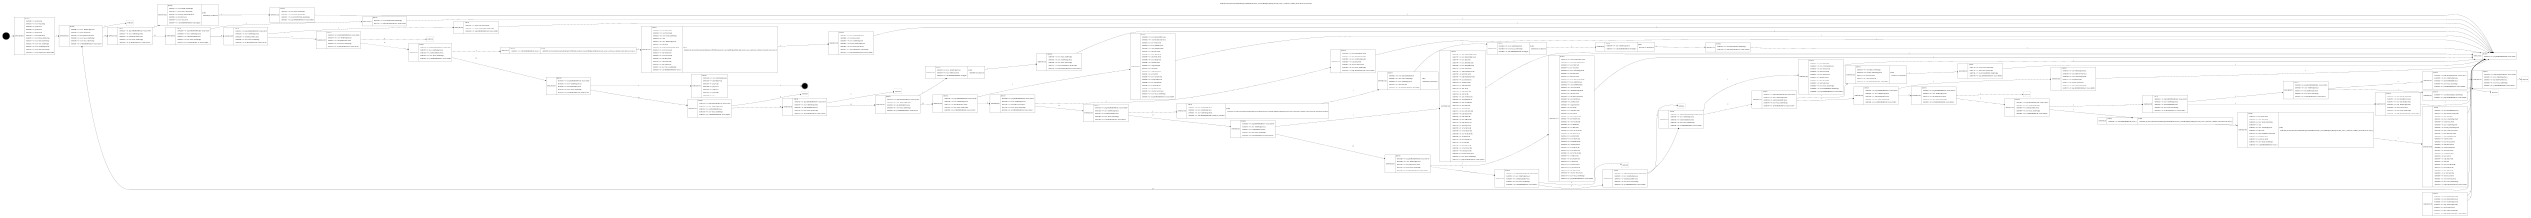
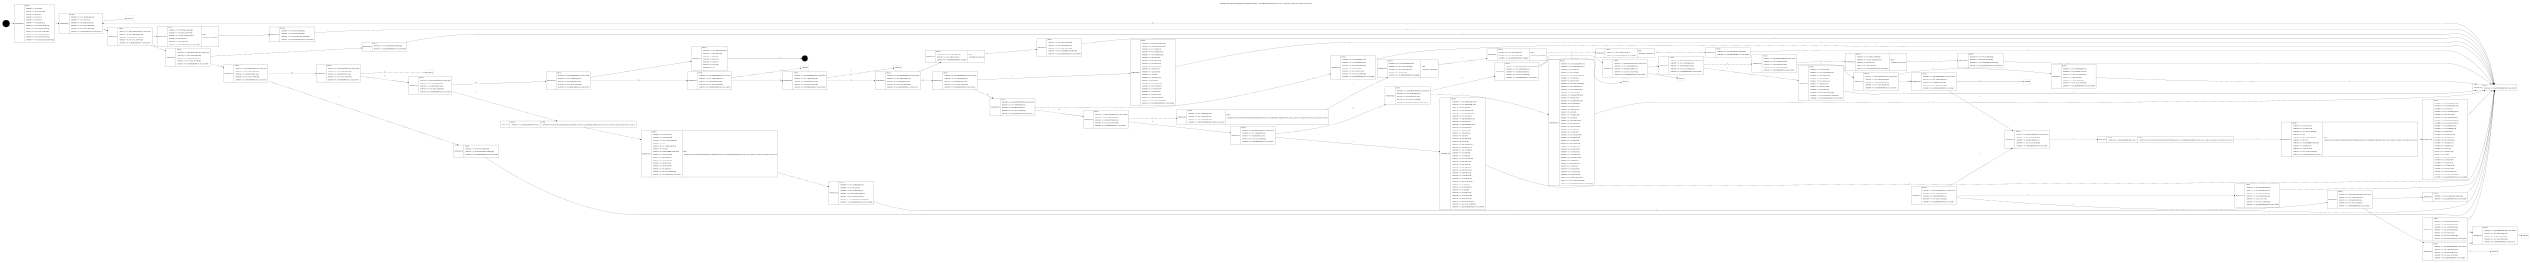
(2096, 106) -> (1980, 168)
